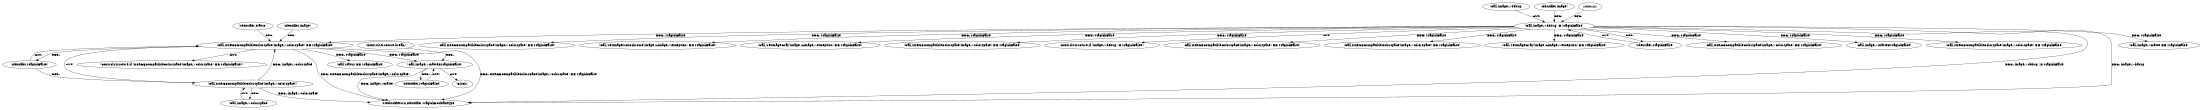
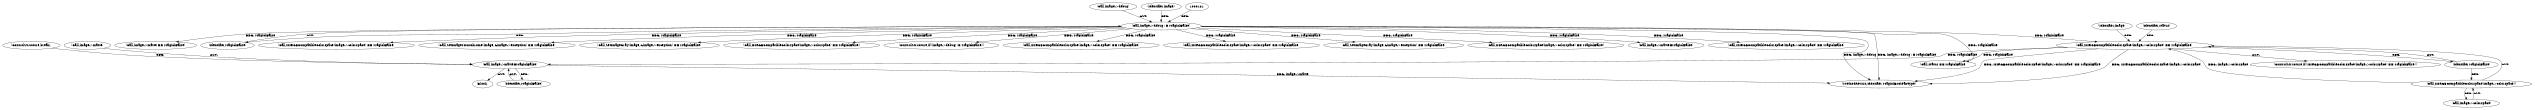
none -> (1596, 27)
(1327, 36) -> (1079, 36)
none -> (87, 45)
(313, 100) -> none
